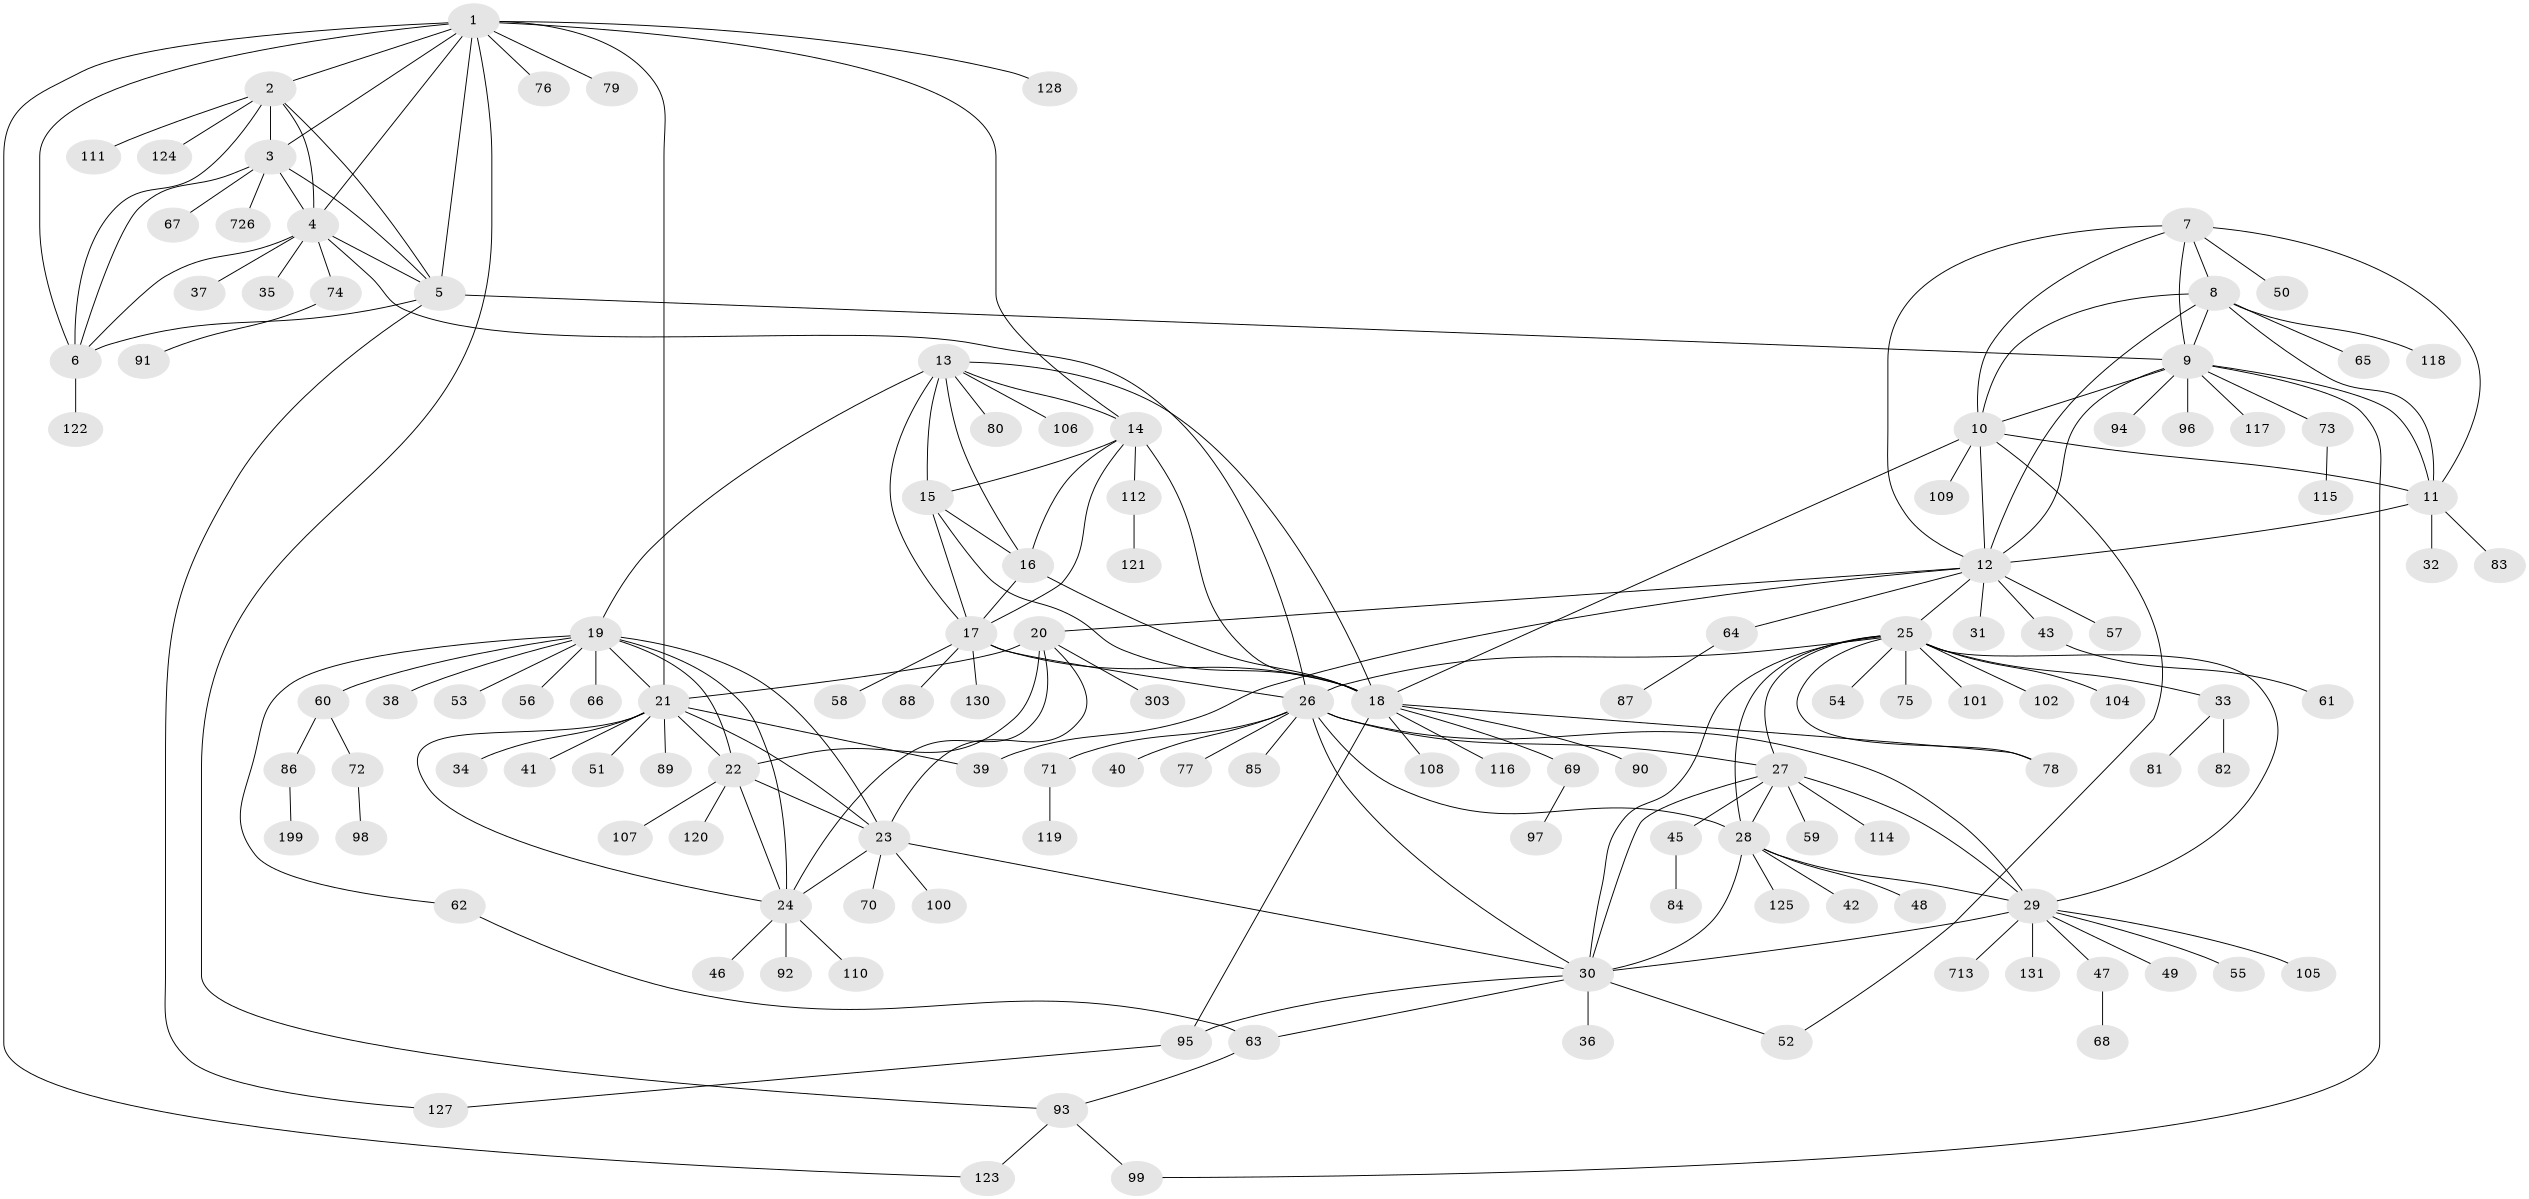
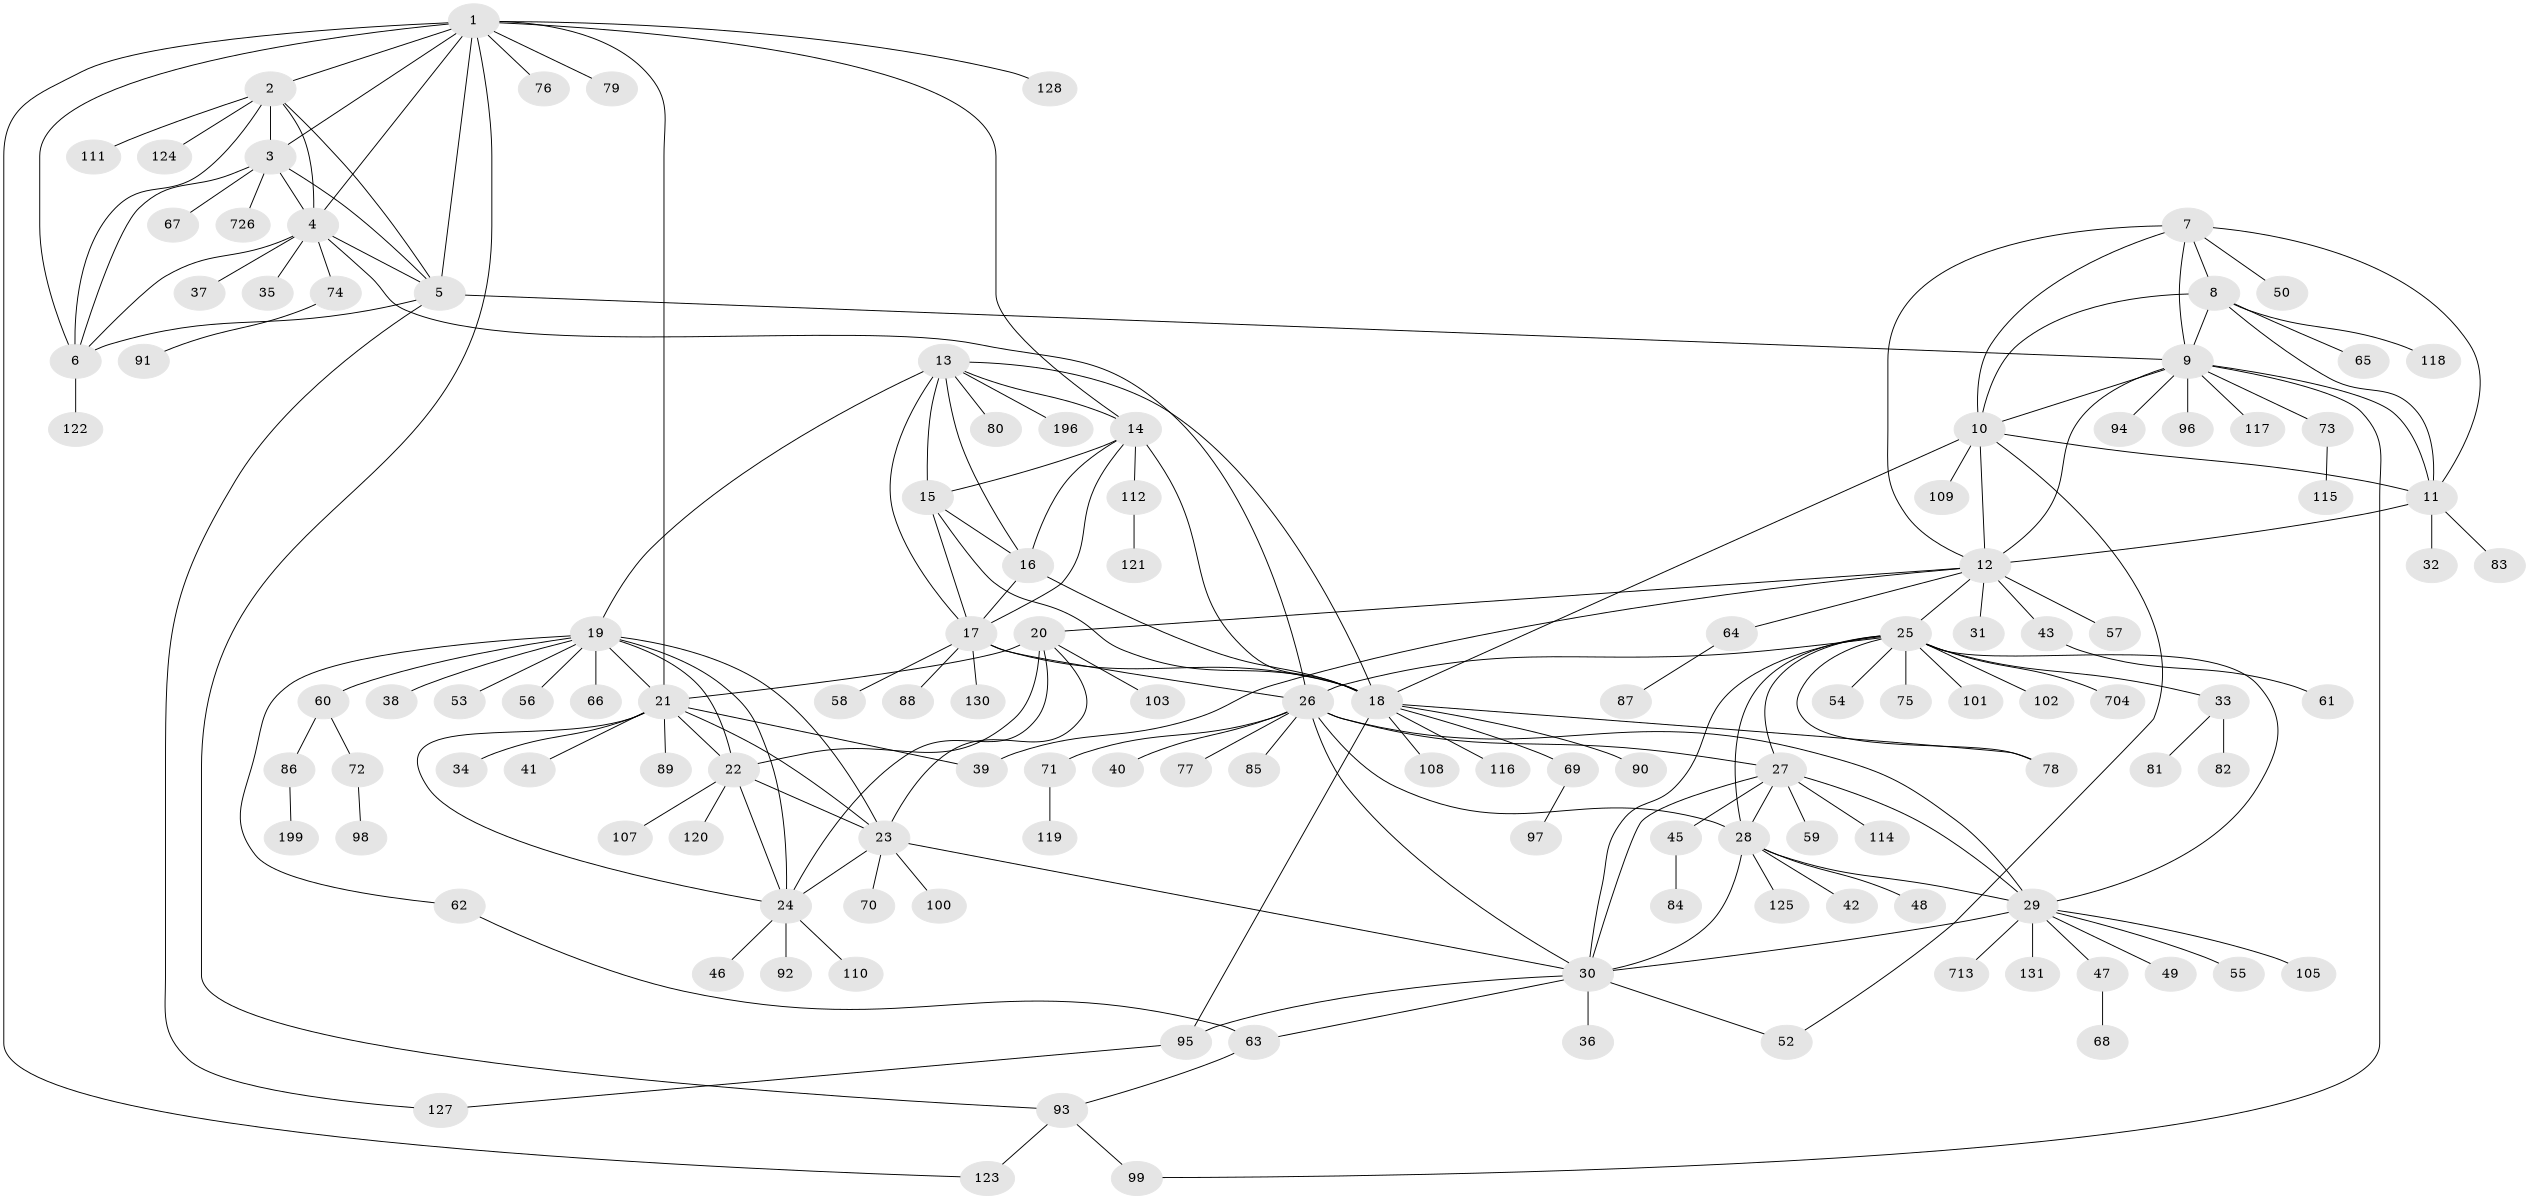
(2068, 406) -> none
(1066, 429) -> (1066, 429)
(1158, 702) -> (1158, 702)
(2118, 702) -> (2118, 702)
(598, 770) -> none
